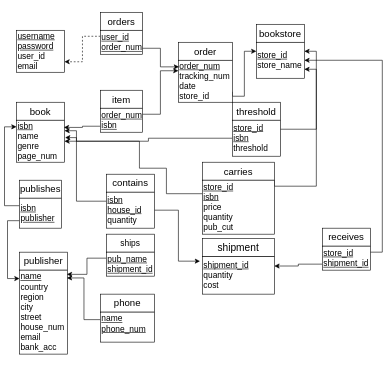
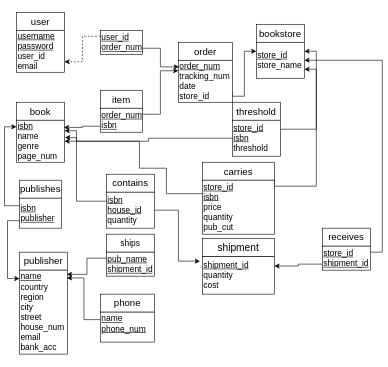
none -> (41, 21)
(122, 21) -> none
